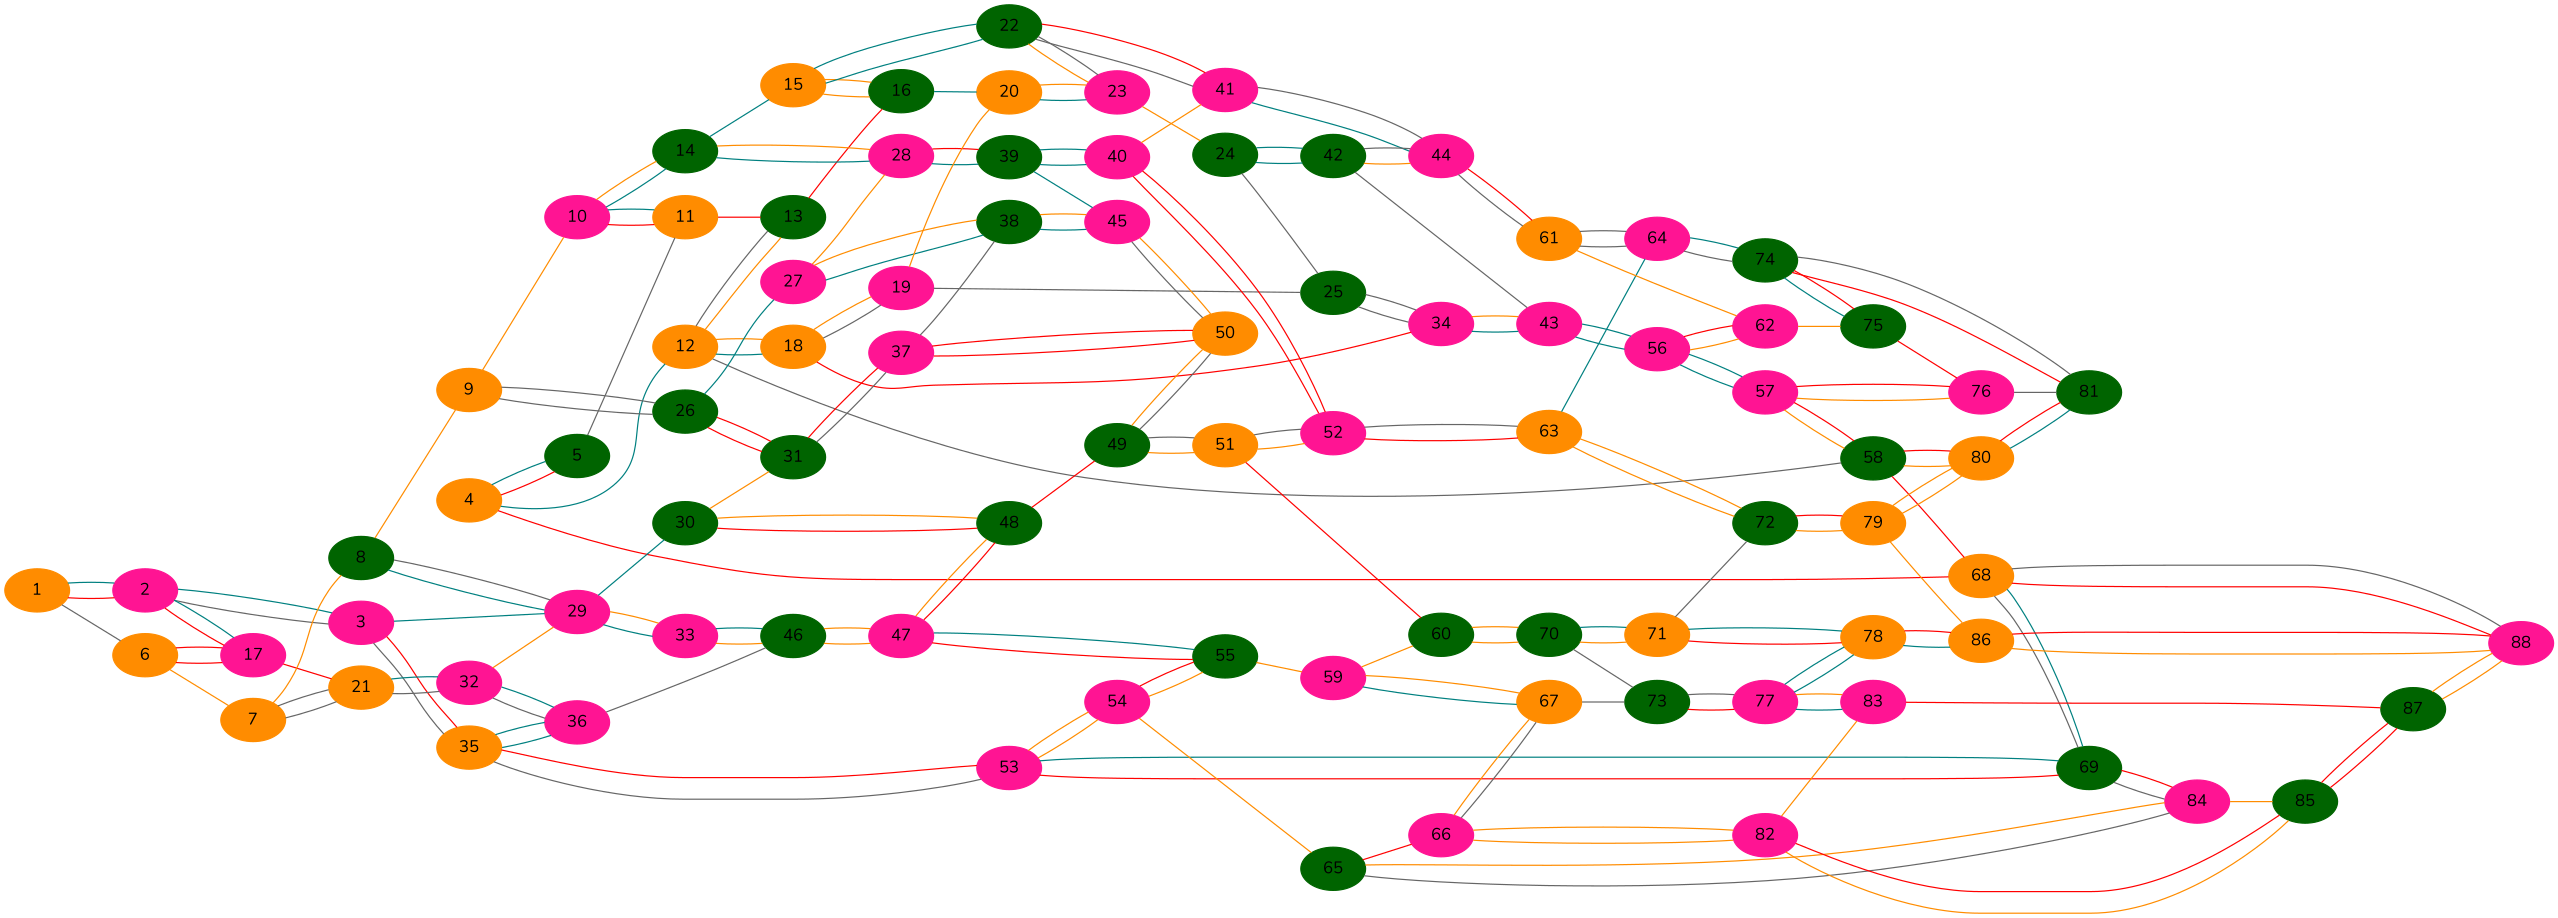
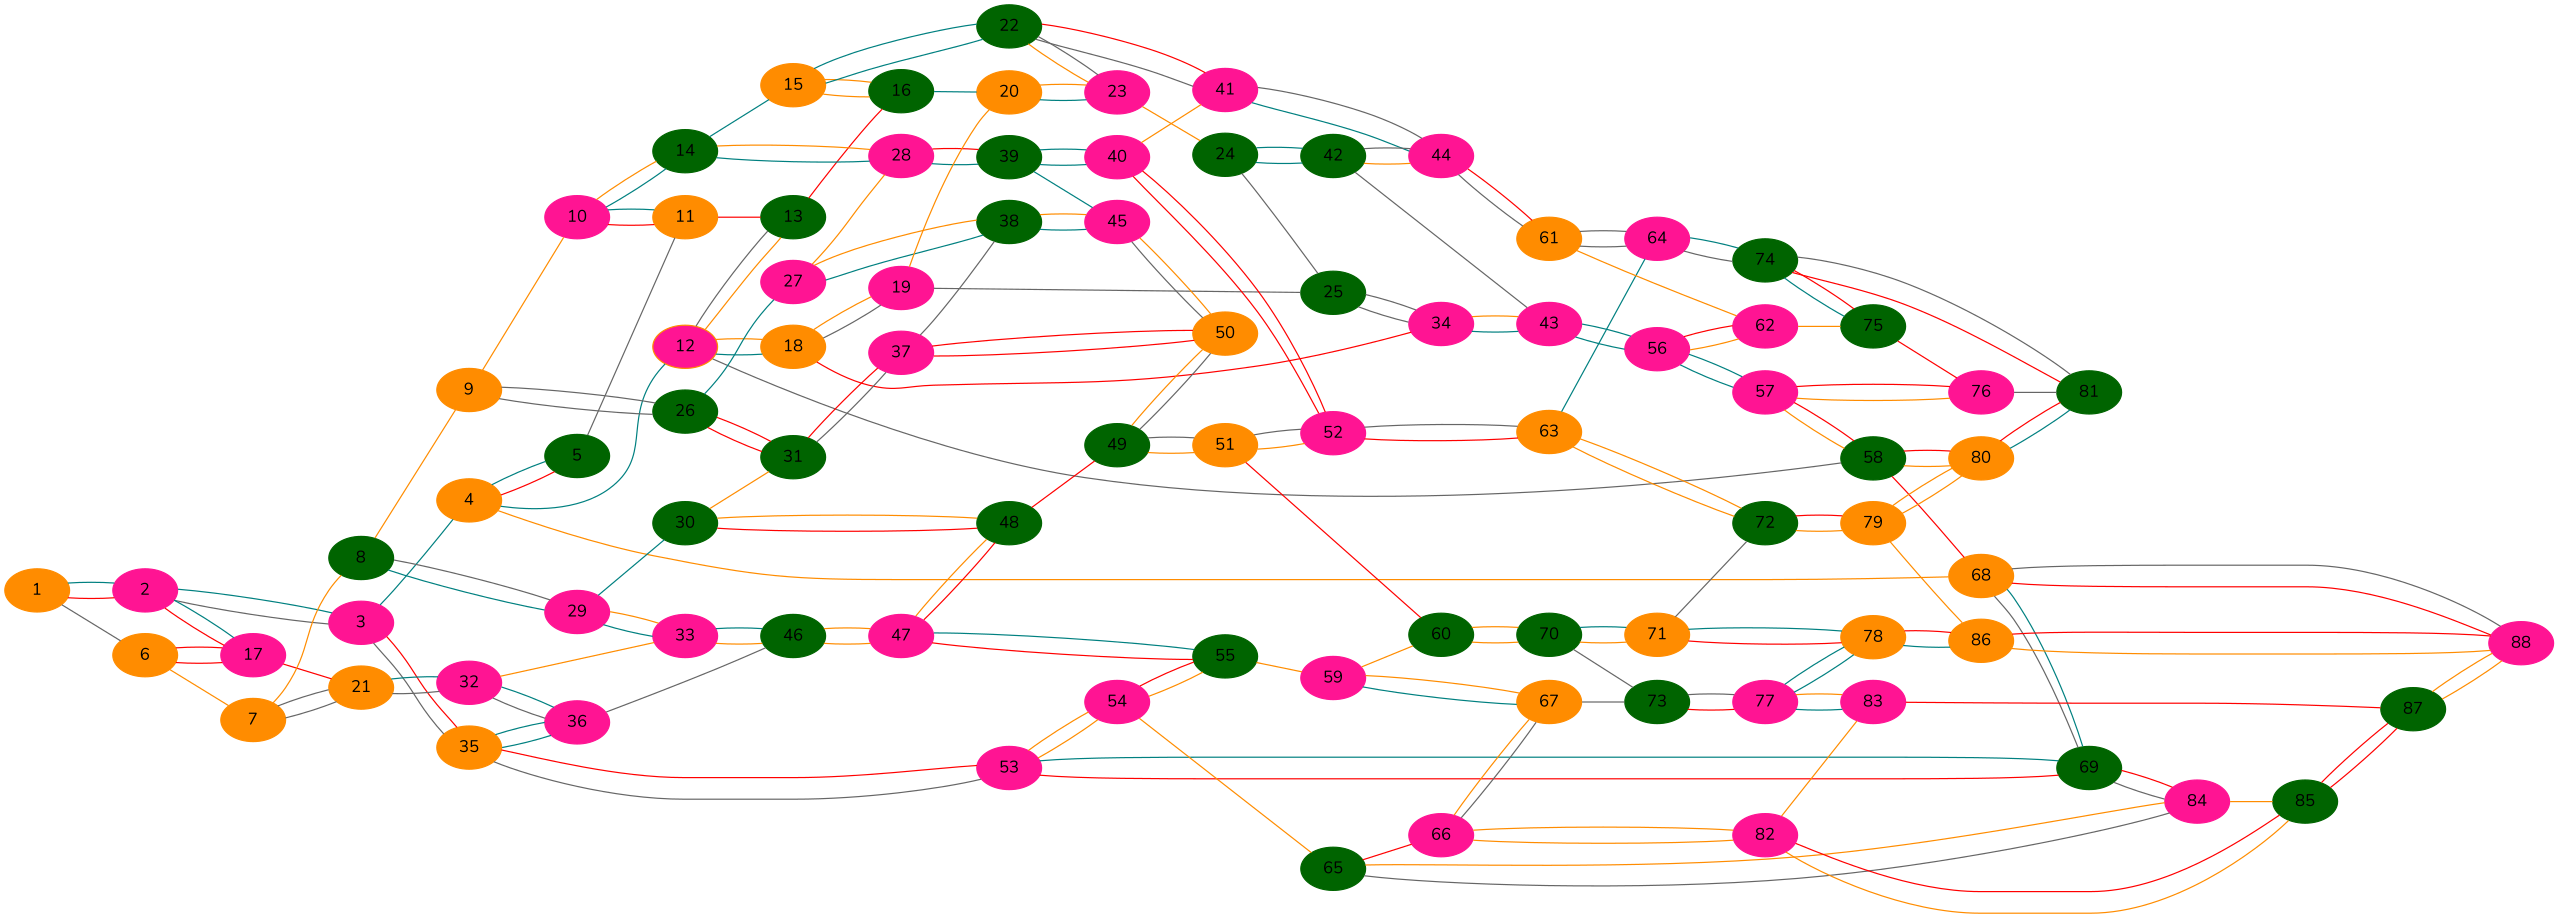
(685, 347) -> (685, 347)
(1219, 580) -> (1219, 580)
(469, 617) -> (423, 556)
(523, 647) -> (577, 659)
